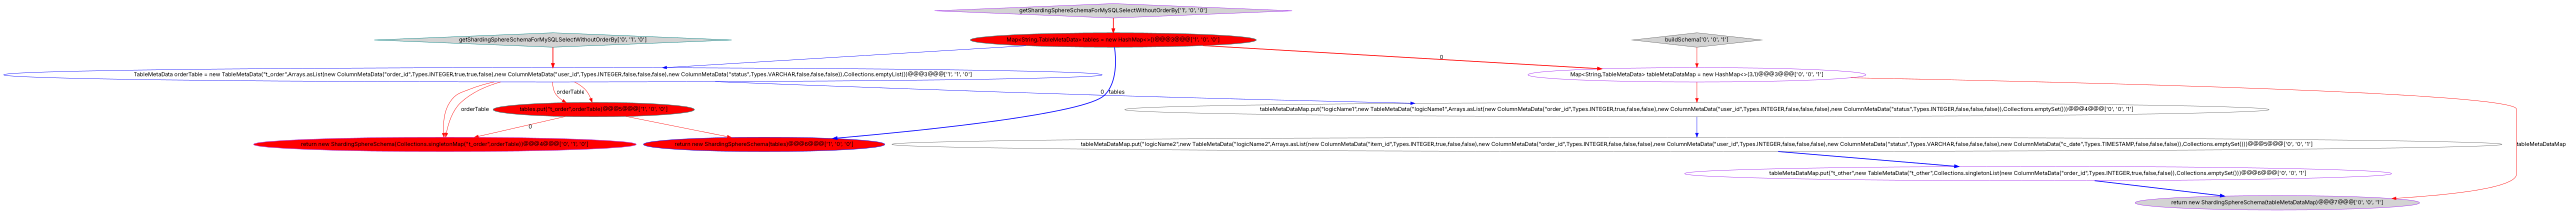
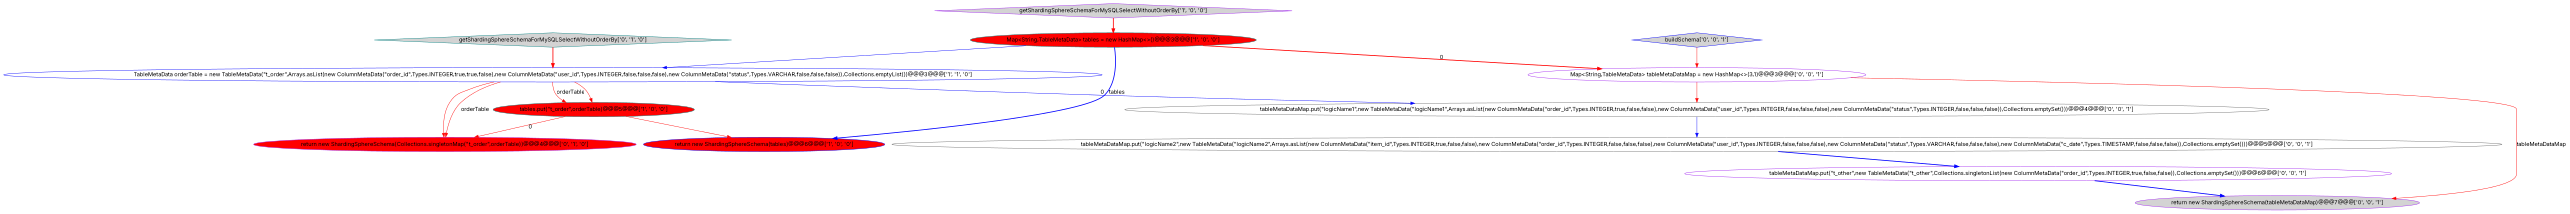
(1697, 40) -> (1697, 40)
